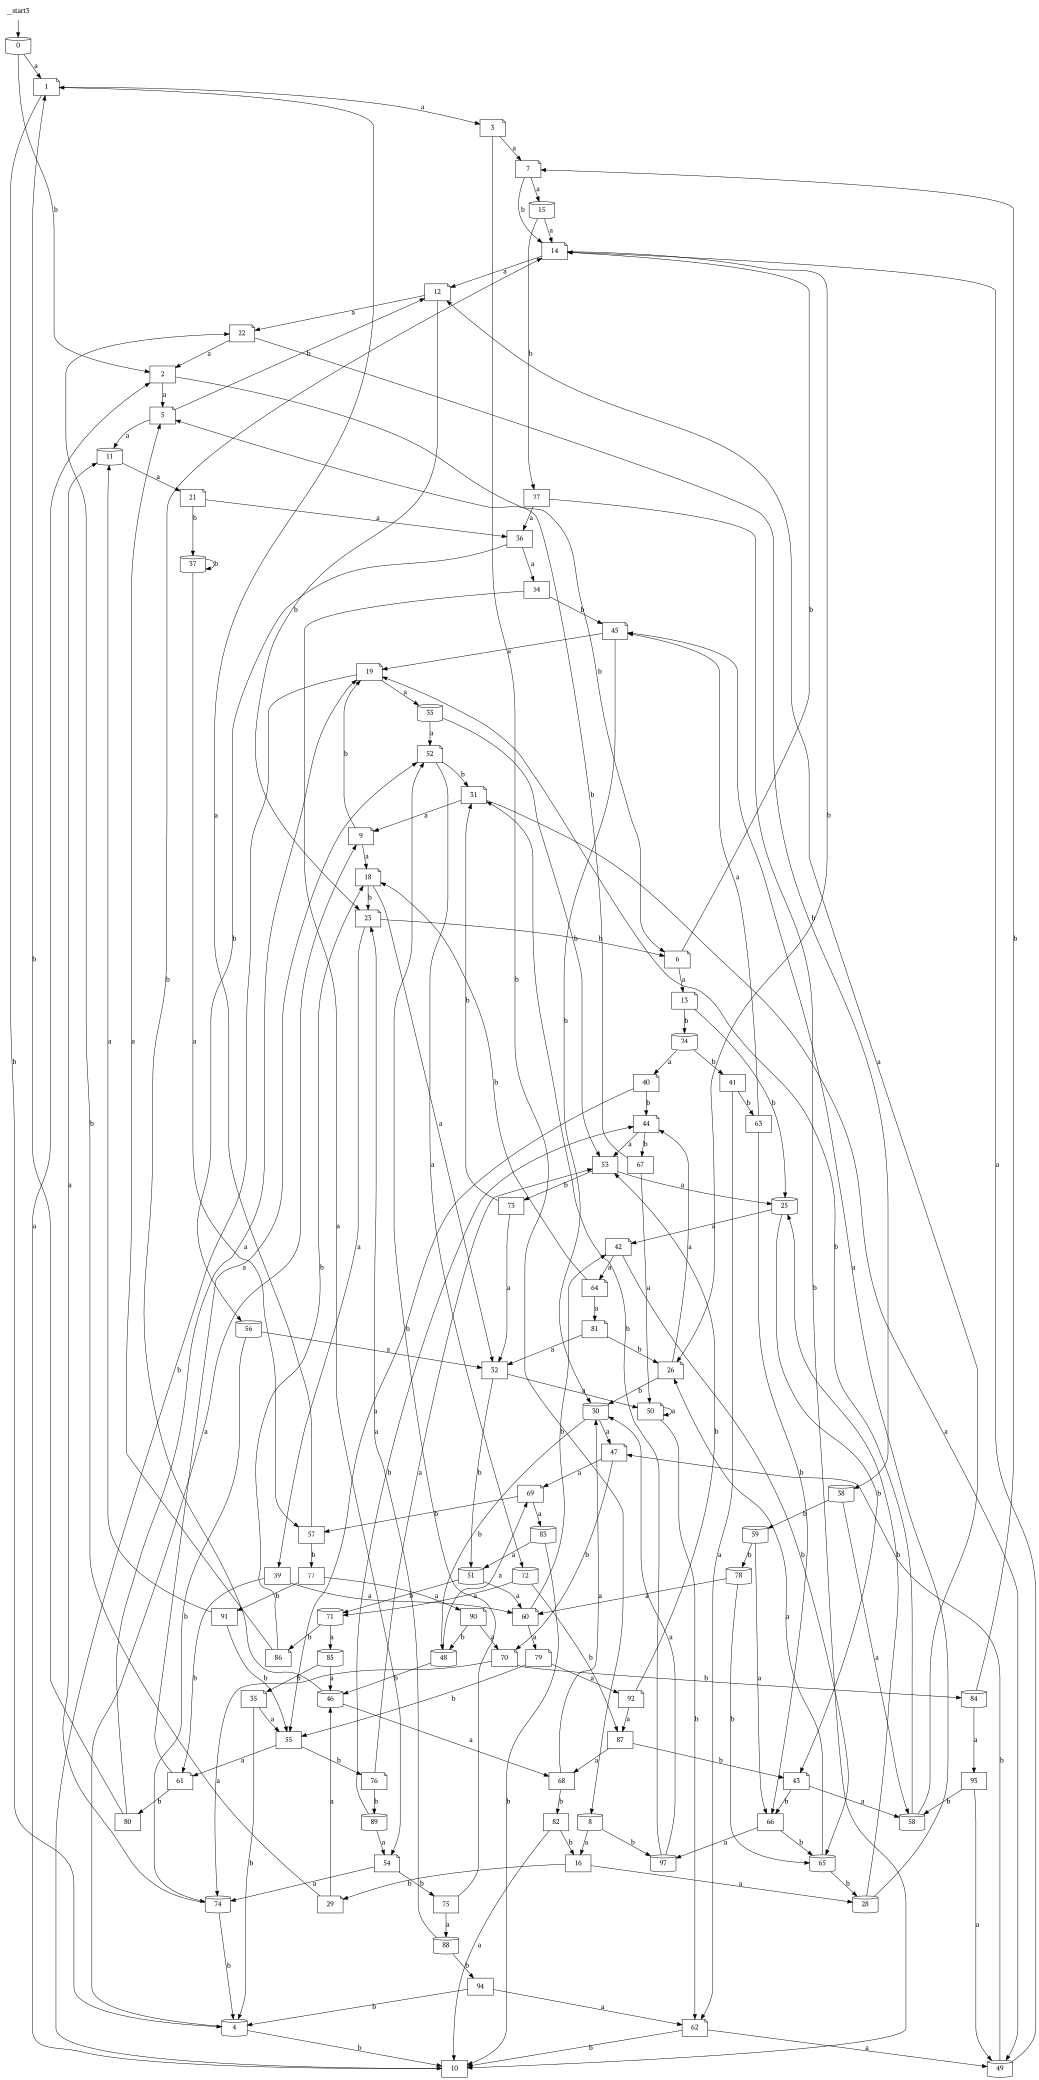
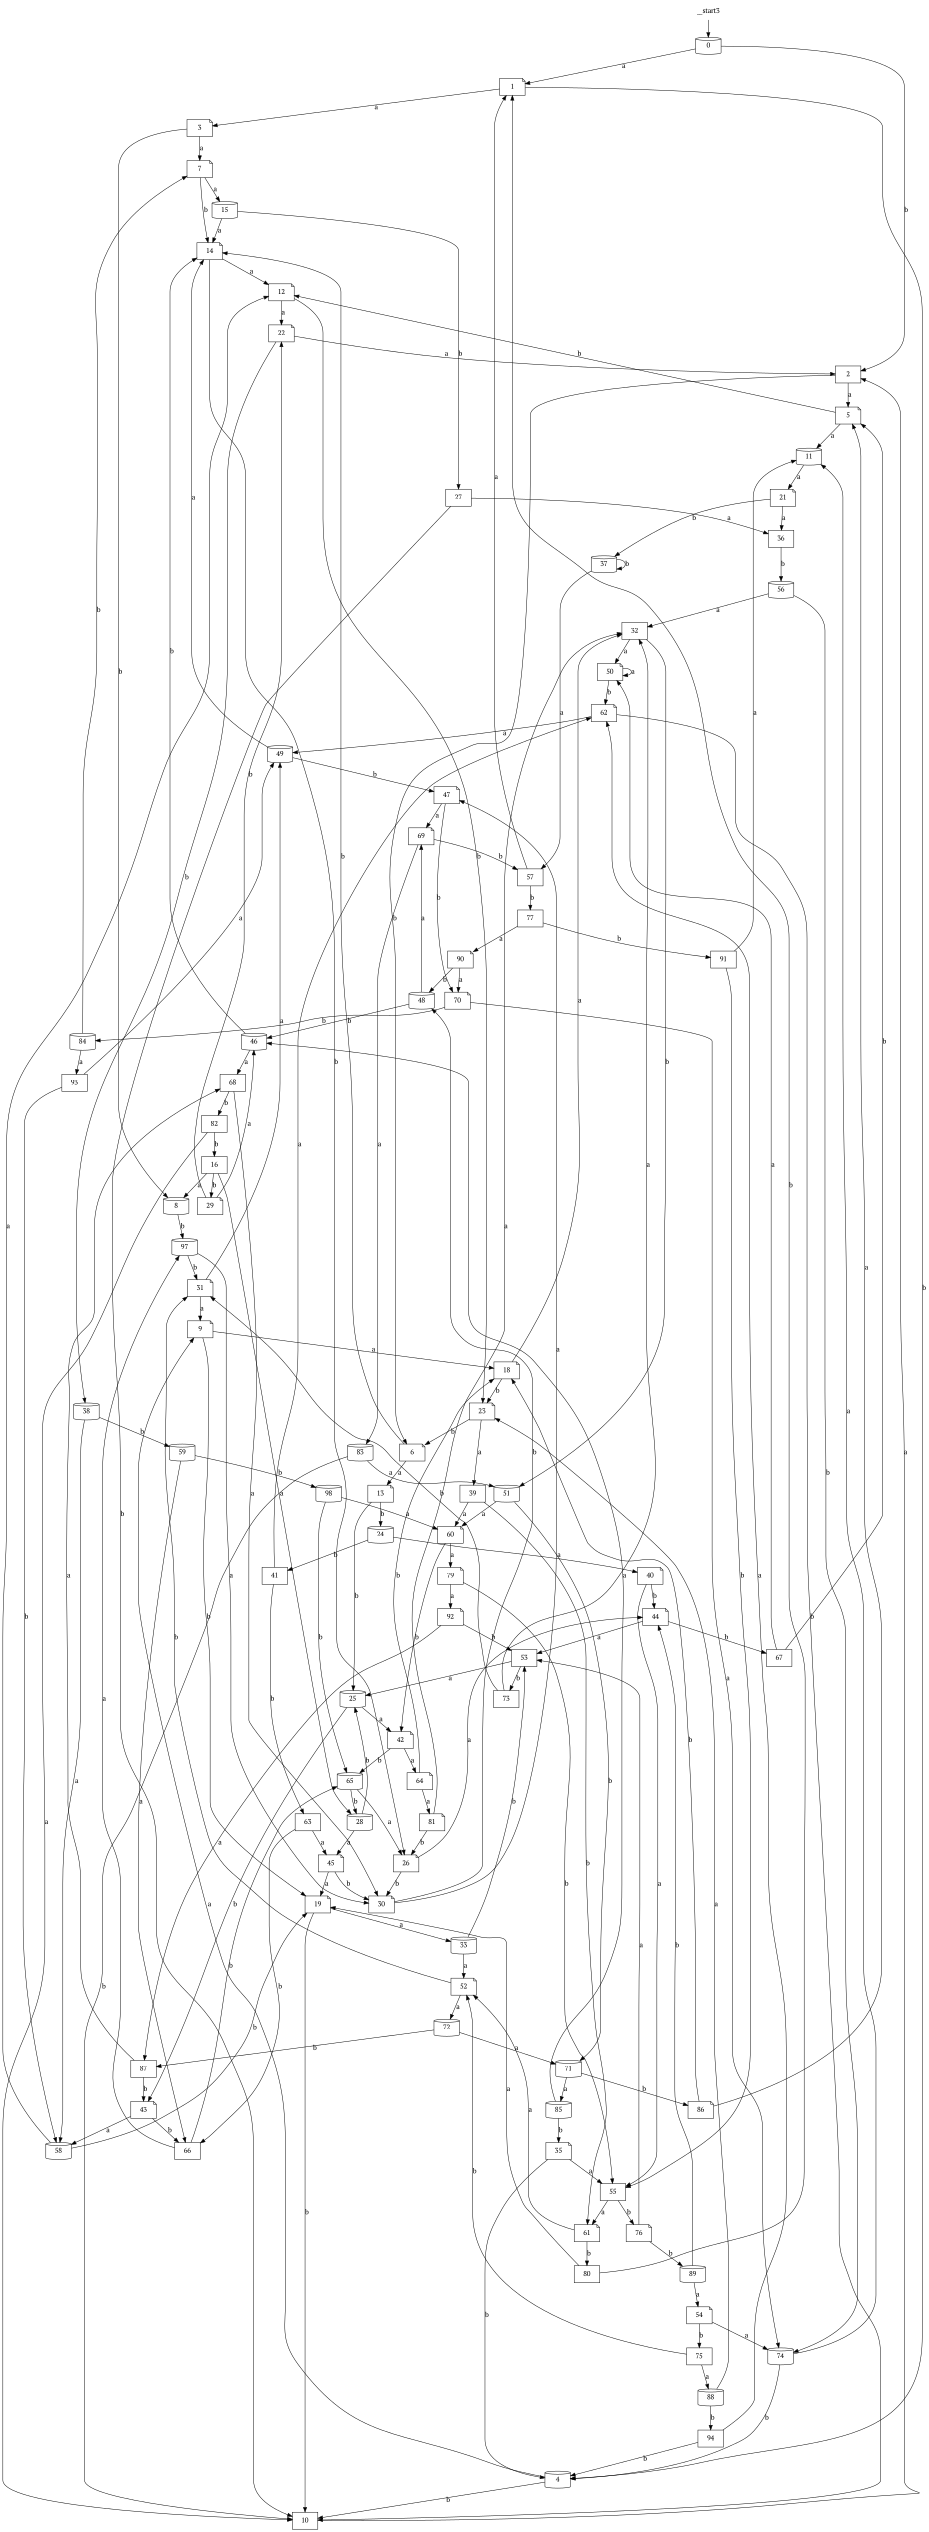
(537, 590) -> none
(596, 1411) -> (382, 1904)
(739, 1576) -> (329, 1494)
(585, 1841) -> (197, 1184)
